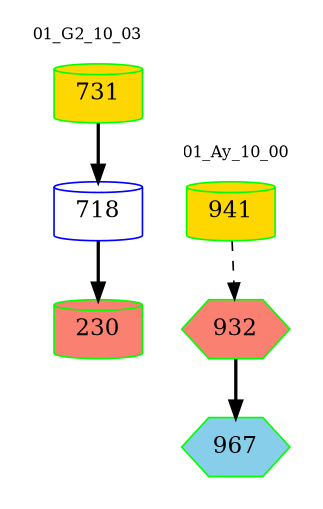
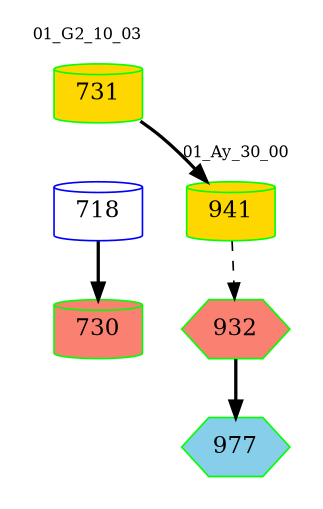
(98, 144) -> (179, 152)
(236, 153) -> (236, 153)
(98, 329) -> (98, 329)
(236, 447) -> (236, 447)
